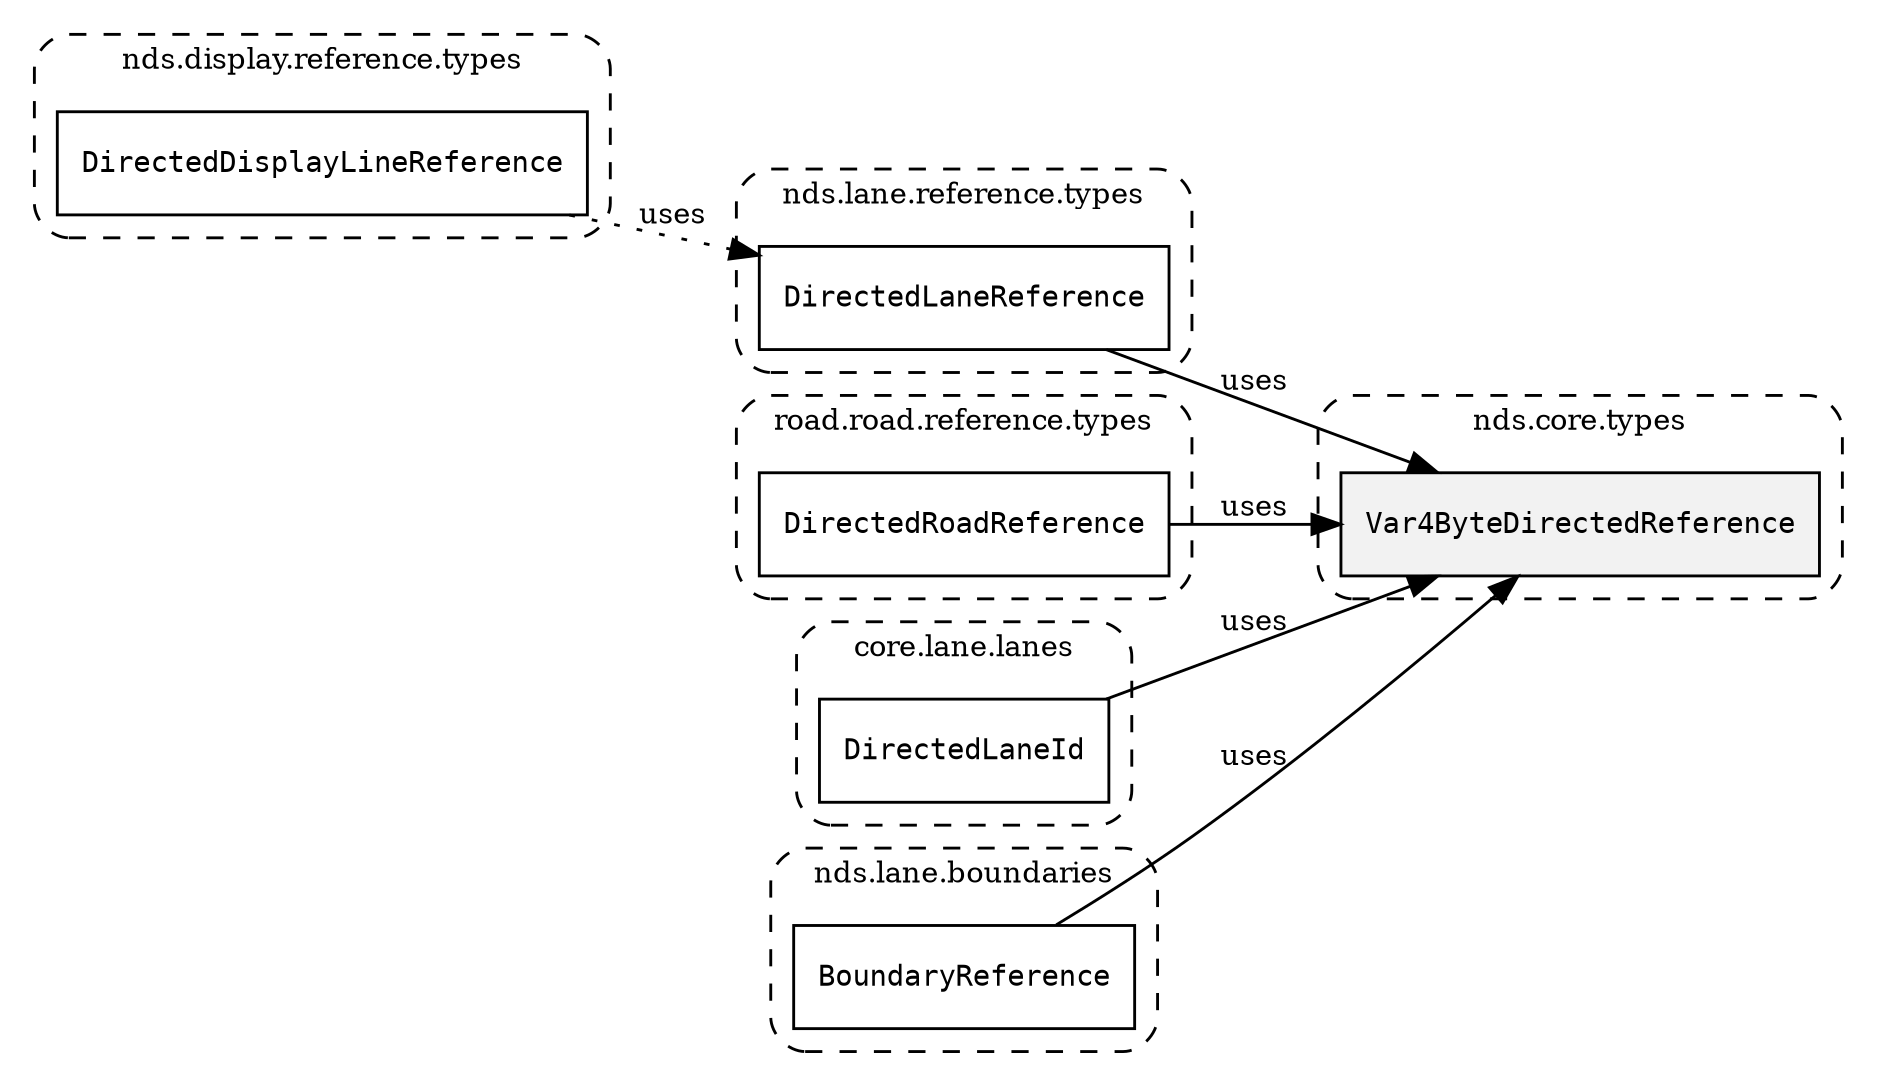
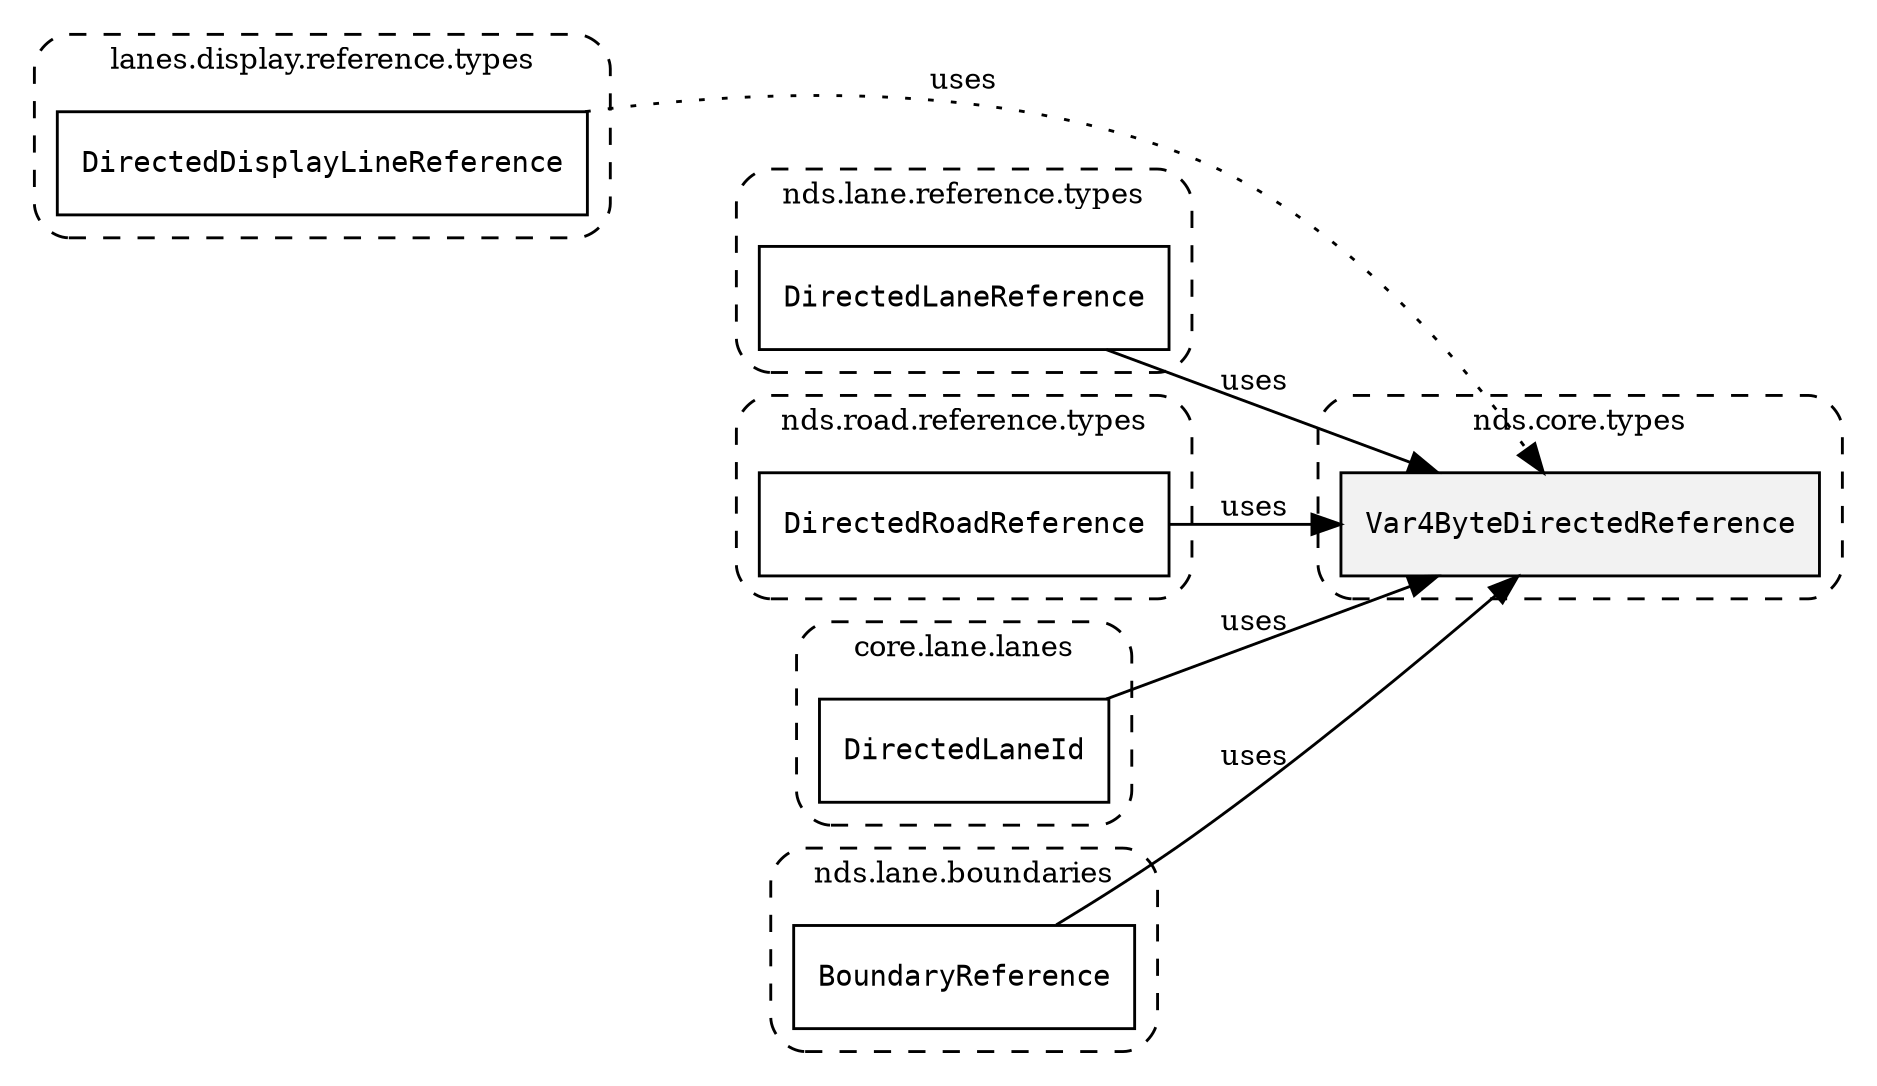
(322, 62) -> (322, 62)
(650, 232) -> (1113, 131)
(964, 423) -> (964, 423)
